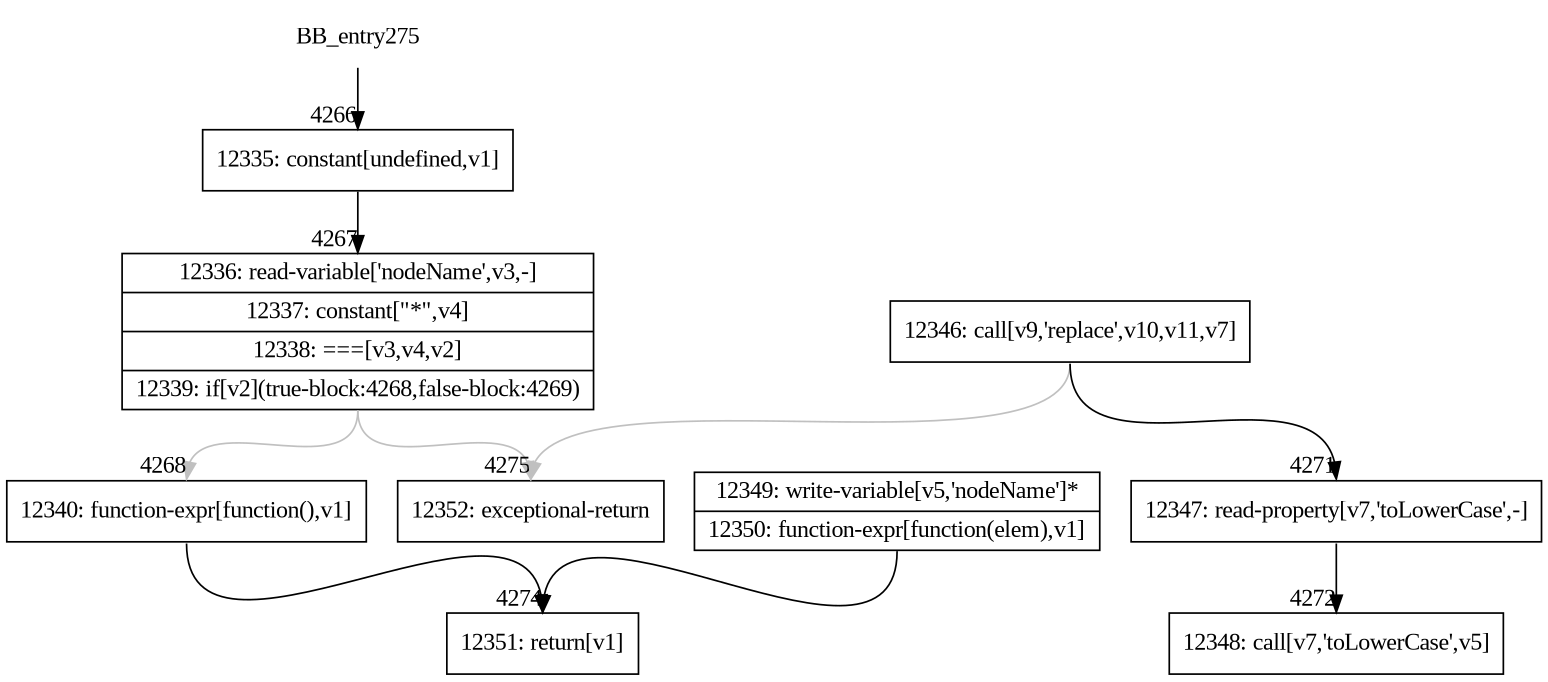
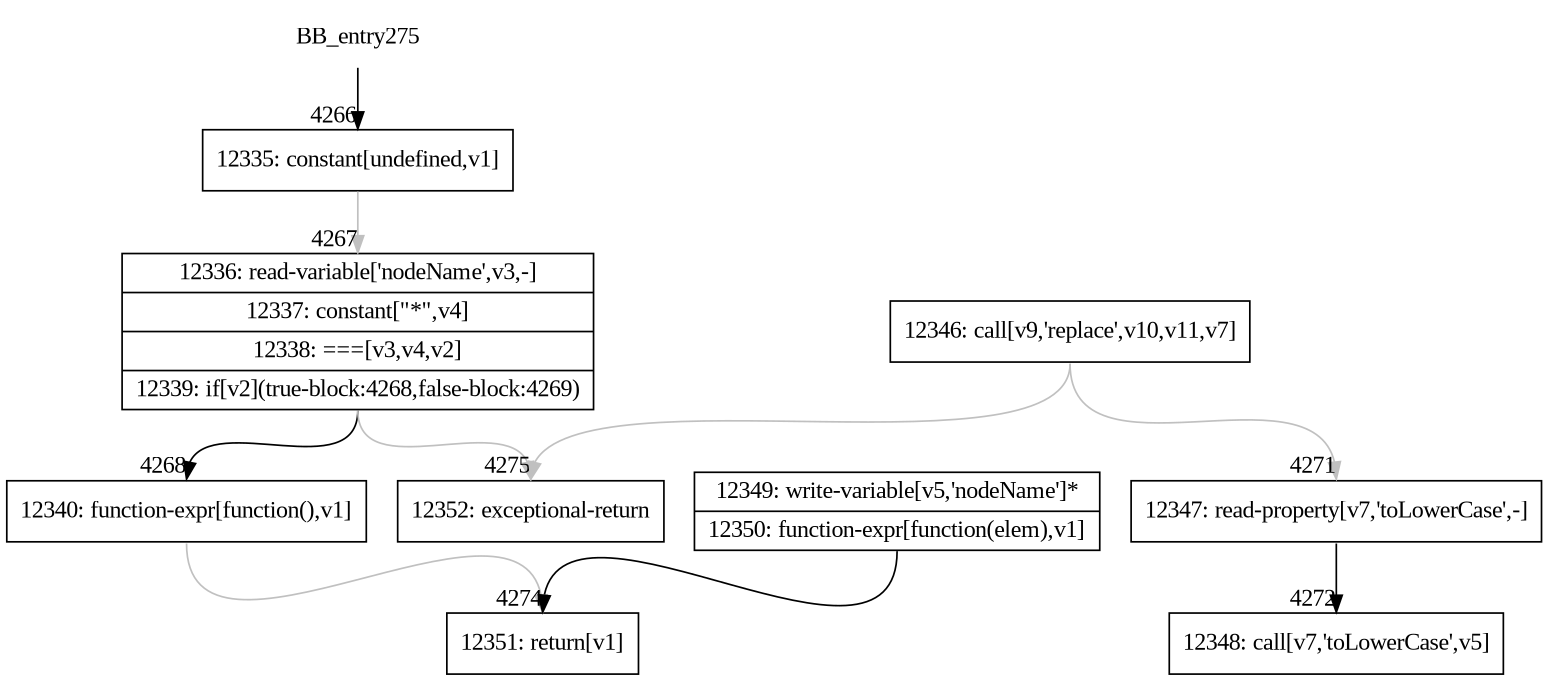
(358, 214) -> (358, 214)
(1195, 422) -> (1195, 422)
(281, 445) -> (281, 445)
(356, 580) -> (356, 580)
